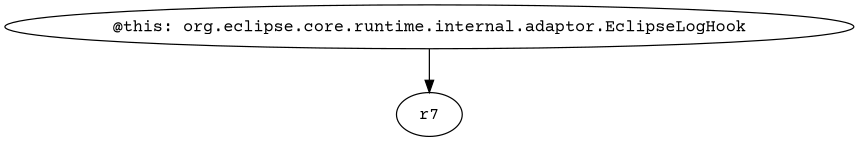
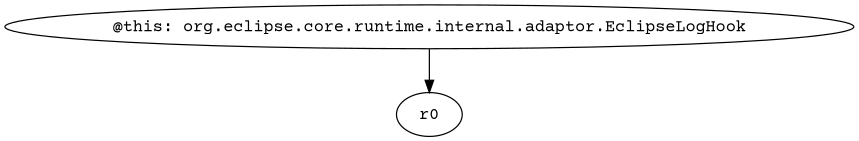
(429, 114) -> (429, 114)
